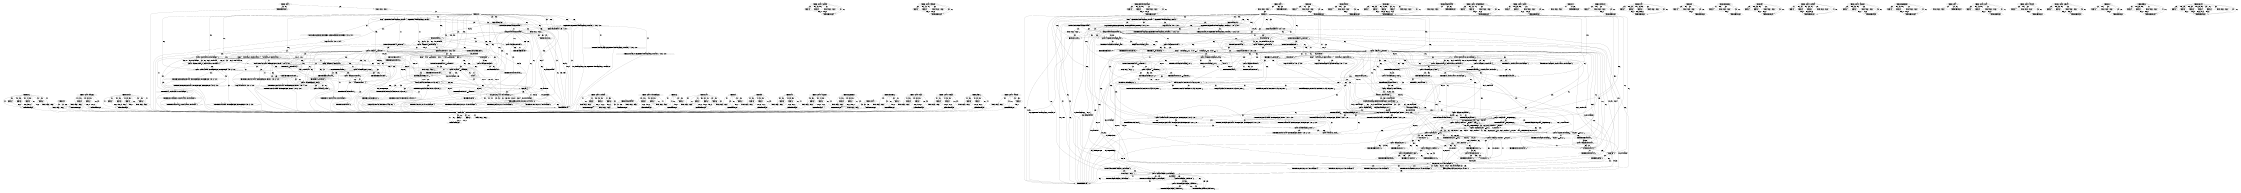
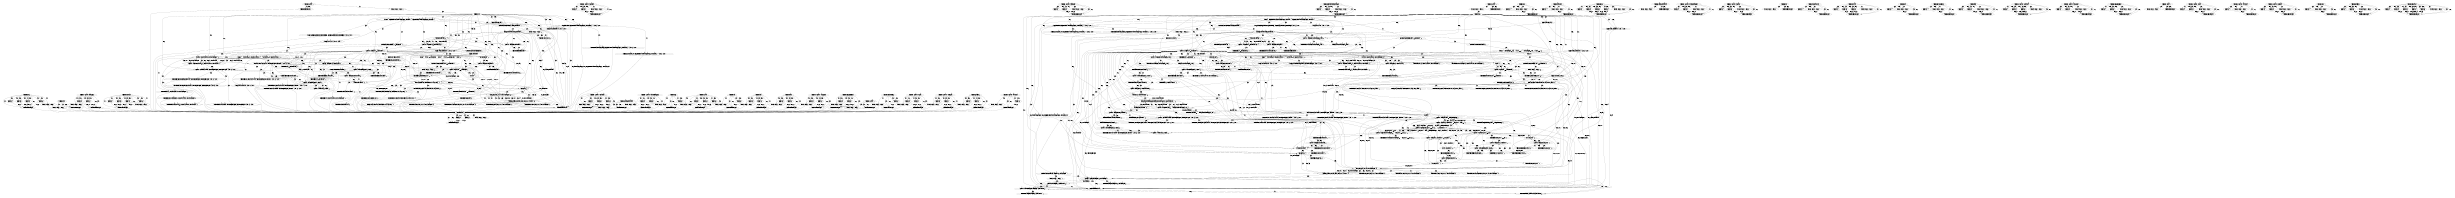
(1383, 91) -> none
(1505, 123) -> none
(1445, 145) -> (1498, 140)
(1152, 179) -> none
